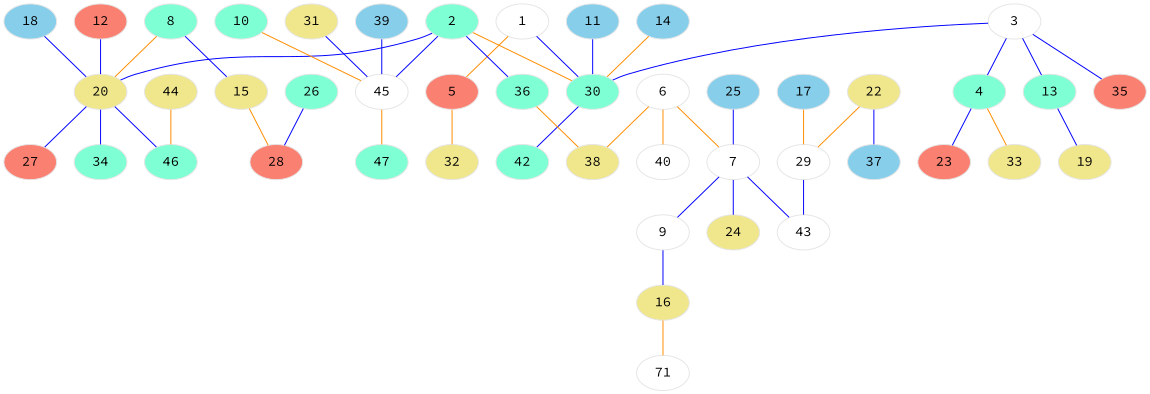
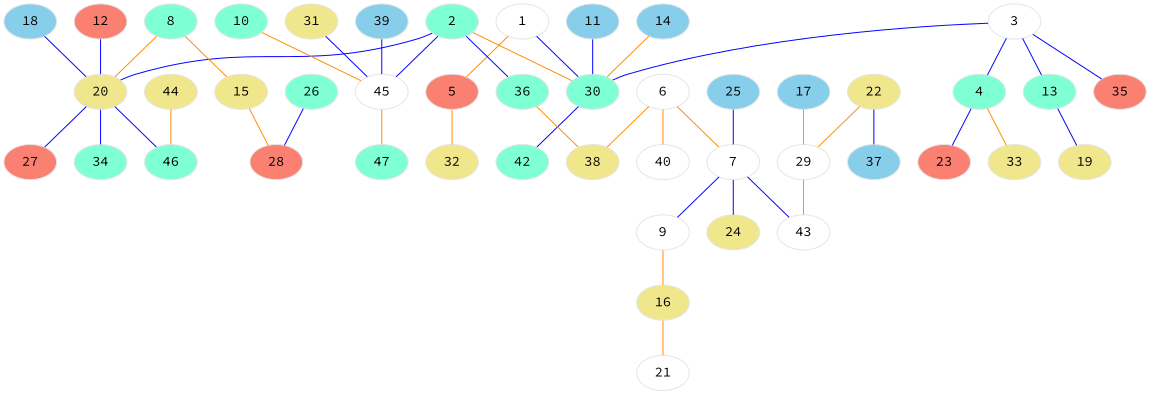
(203, 53) -> (203, 53)
(804, 197) -> (804, 197)
(663, 268) -> (663, 268)
(663, 373) -> (663, 373)
